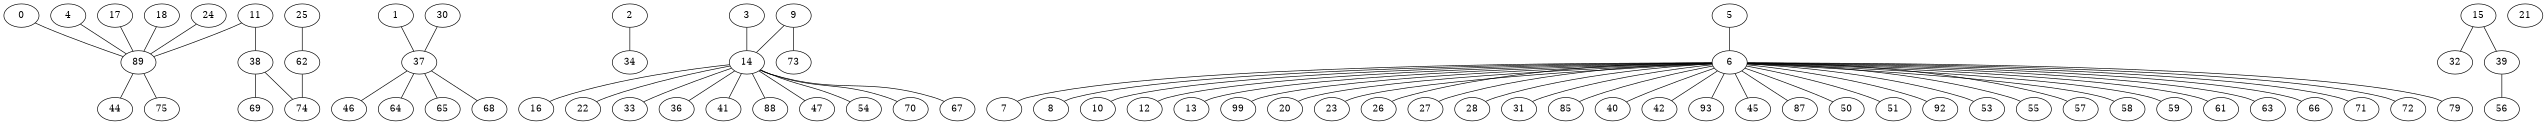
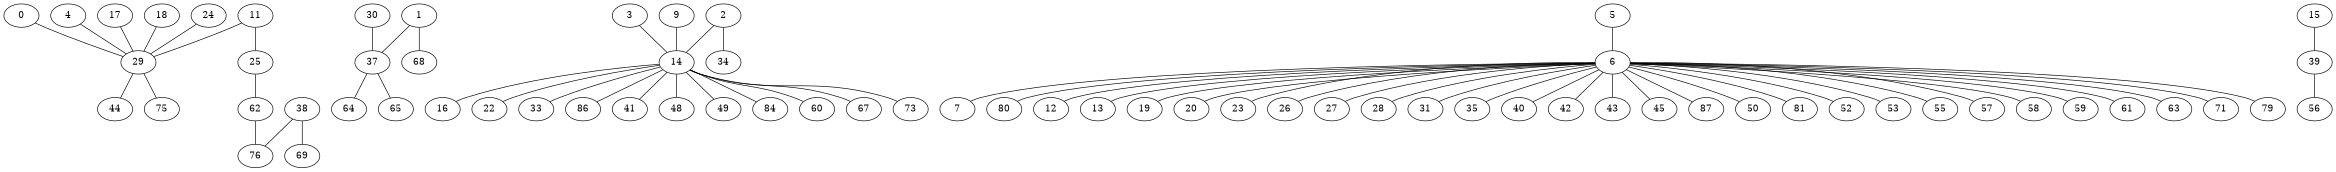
(2525, 16) -> none
(255, 39) -> (255, 39)
none -> (700, 39)
(794, 39) -> (809, 86)
(138, 62) -> (138, 62)
(2455, 62) -> none
(454, 86) -> (419, 39)
(302, 109) -> (255, 156)
(349, 109) -> none
(677, 109) -> (583, 109)
(770, 109) -> (677, 109)
(817, 109) -> (723, 109)
(864, 109) -> (770, 109)
(911, 109) -> (817, 109)
(1051, 109) -> none
(1098, 109) -> (1004, 109)
(1238, 109) -> (1145, 109)
(1566, 109) -> (1472, 109)
(1706, 109) -> (1613, 109)
(1893, 109) -> (1800, 109)
(1940, 109) -> (1847, 109)
(2315, 109) -> none
(2408, 109) -> none
